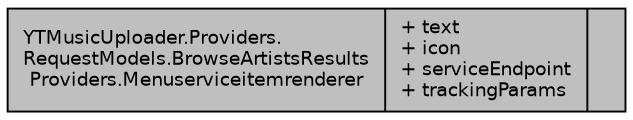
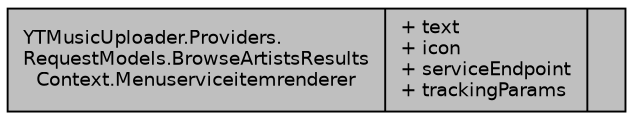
(196, 80) -> (196, 80)
